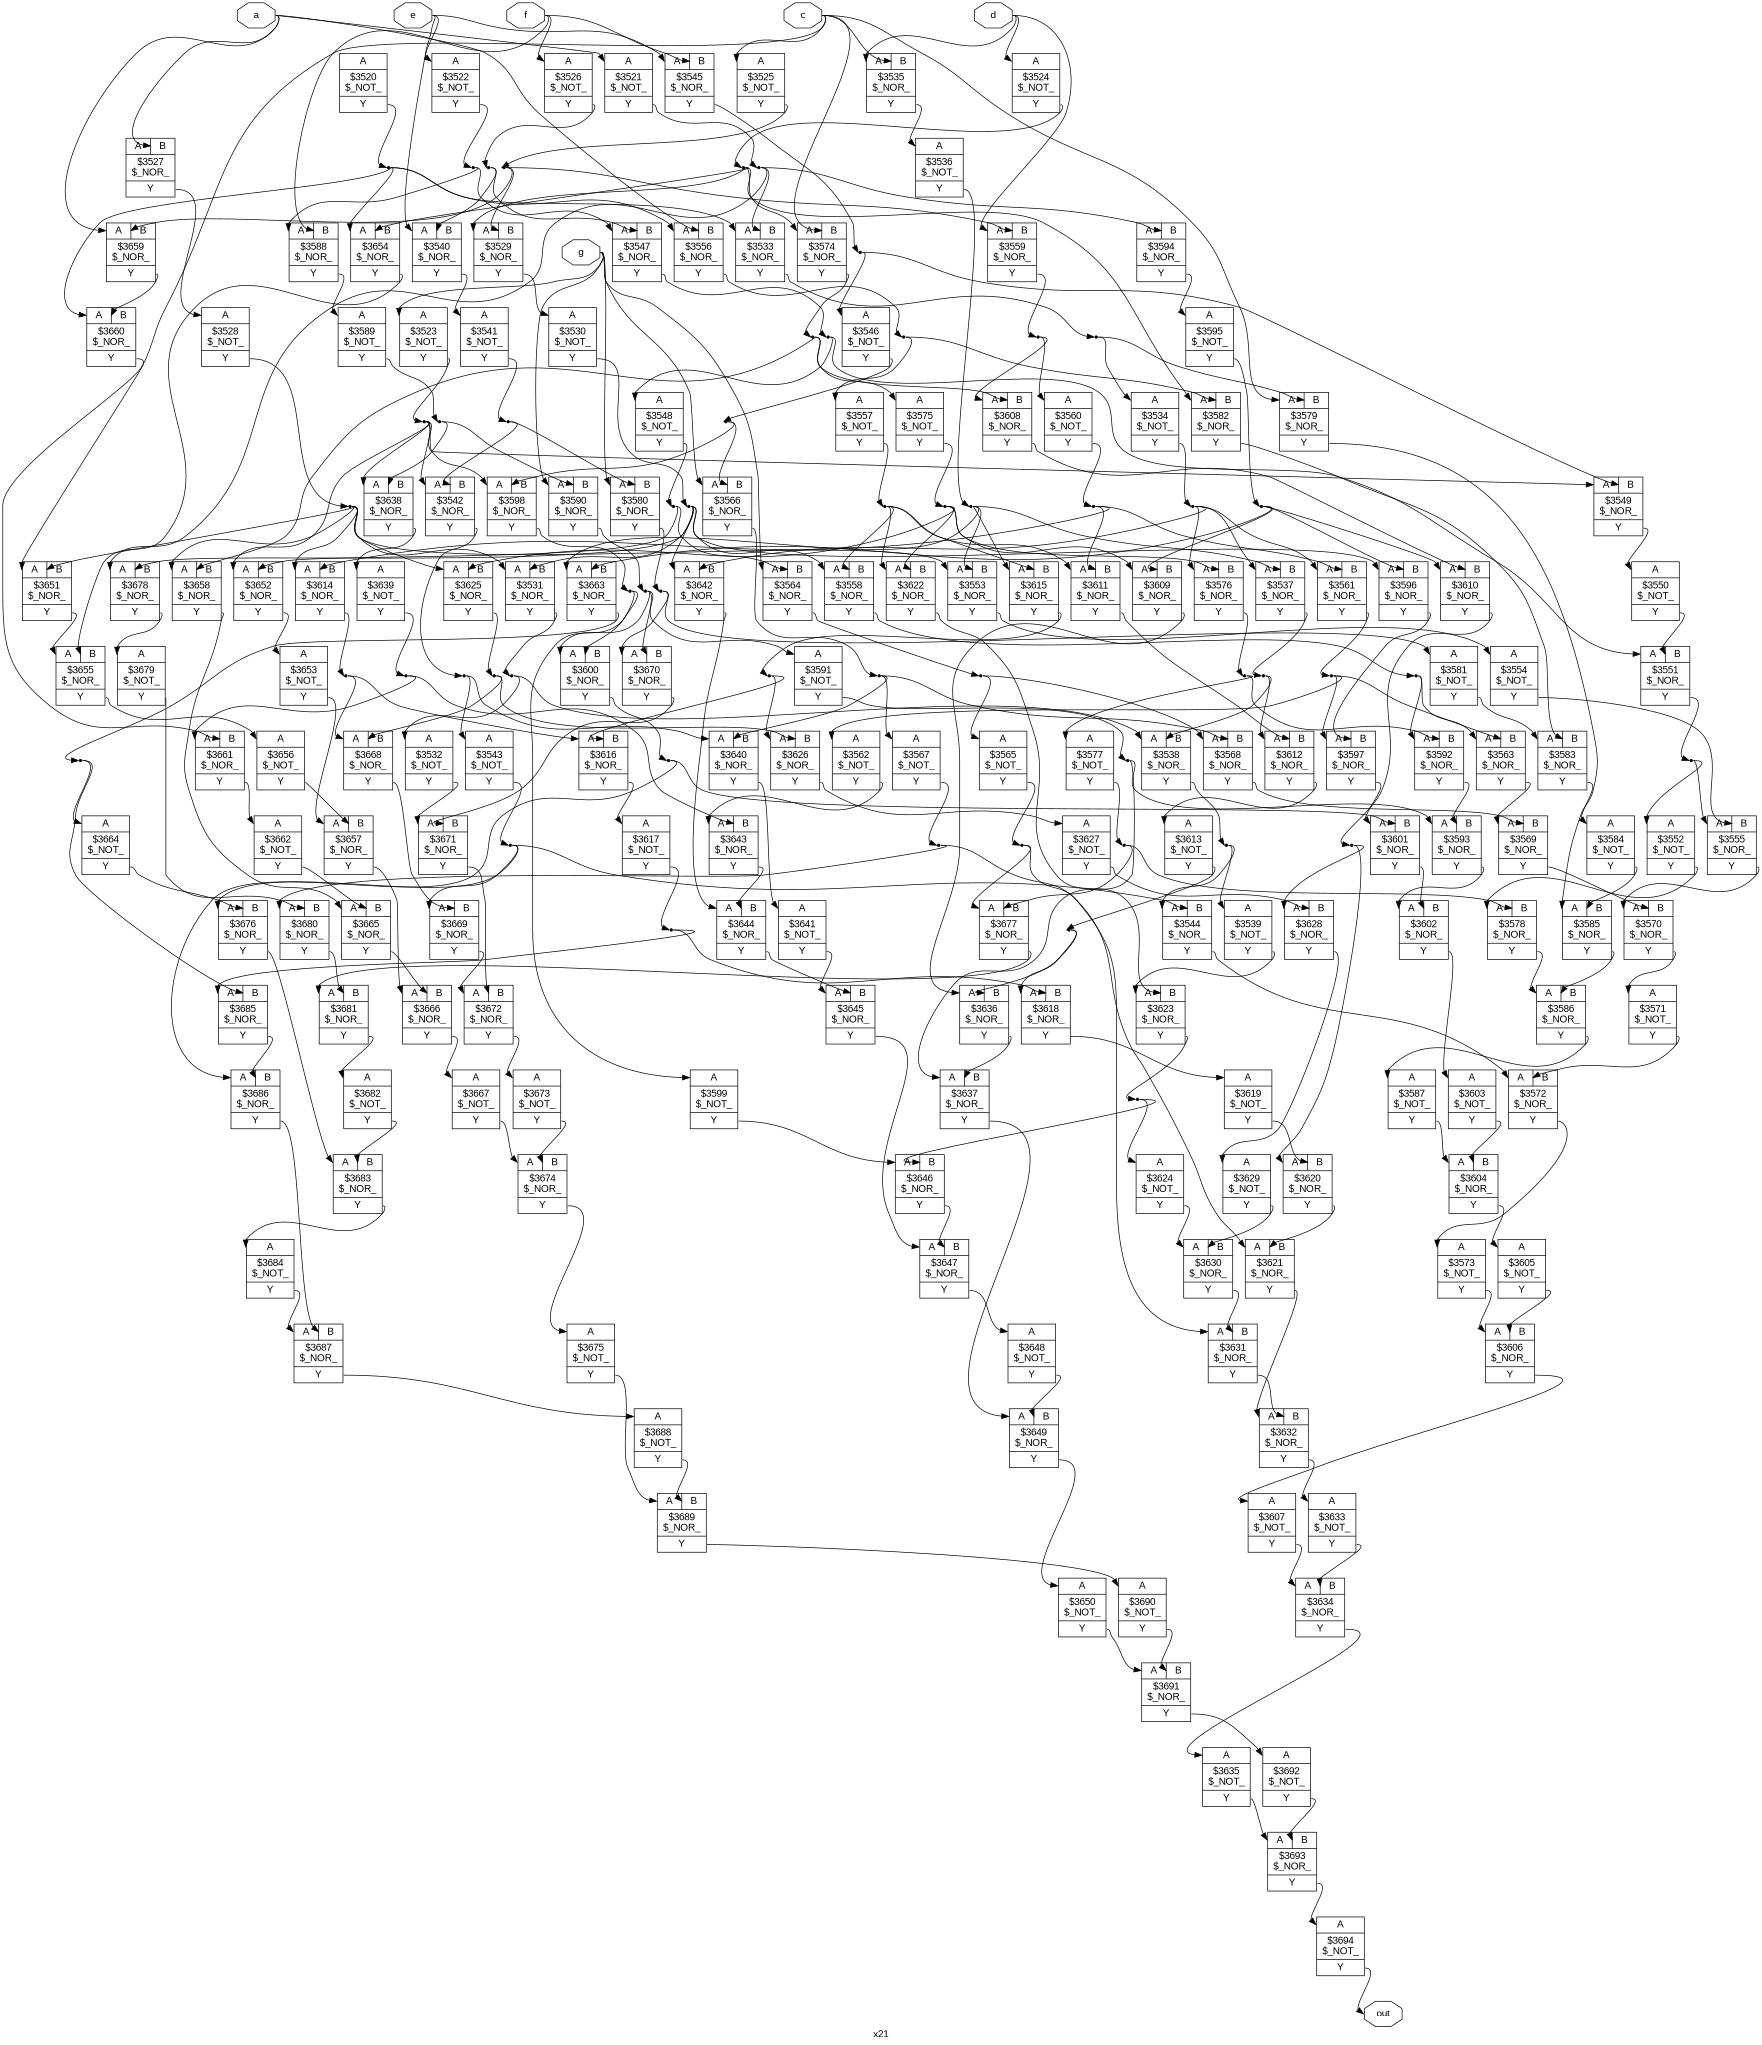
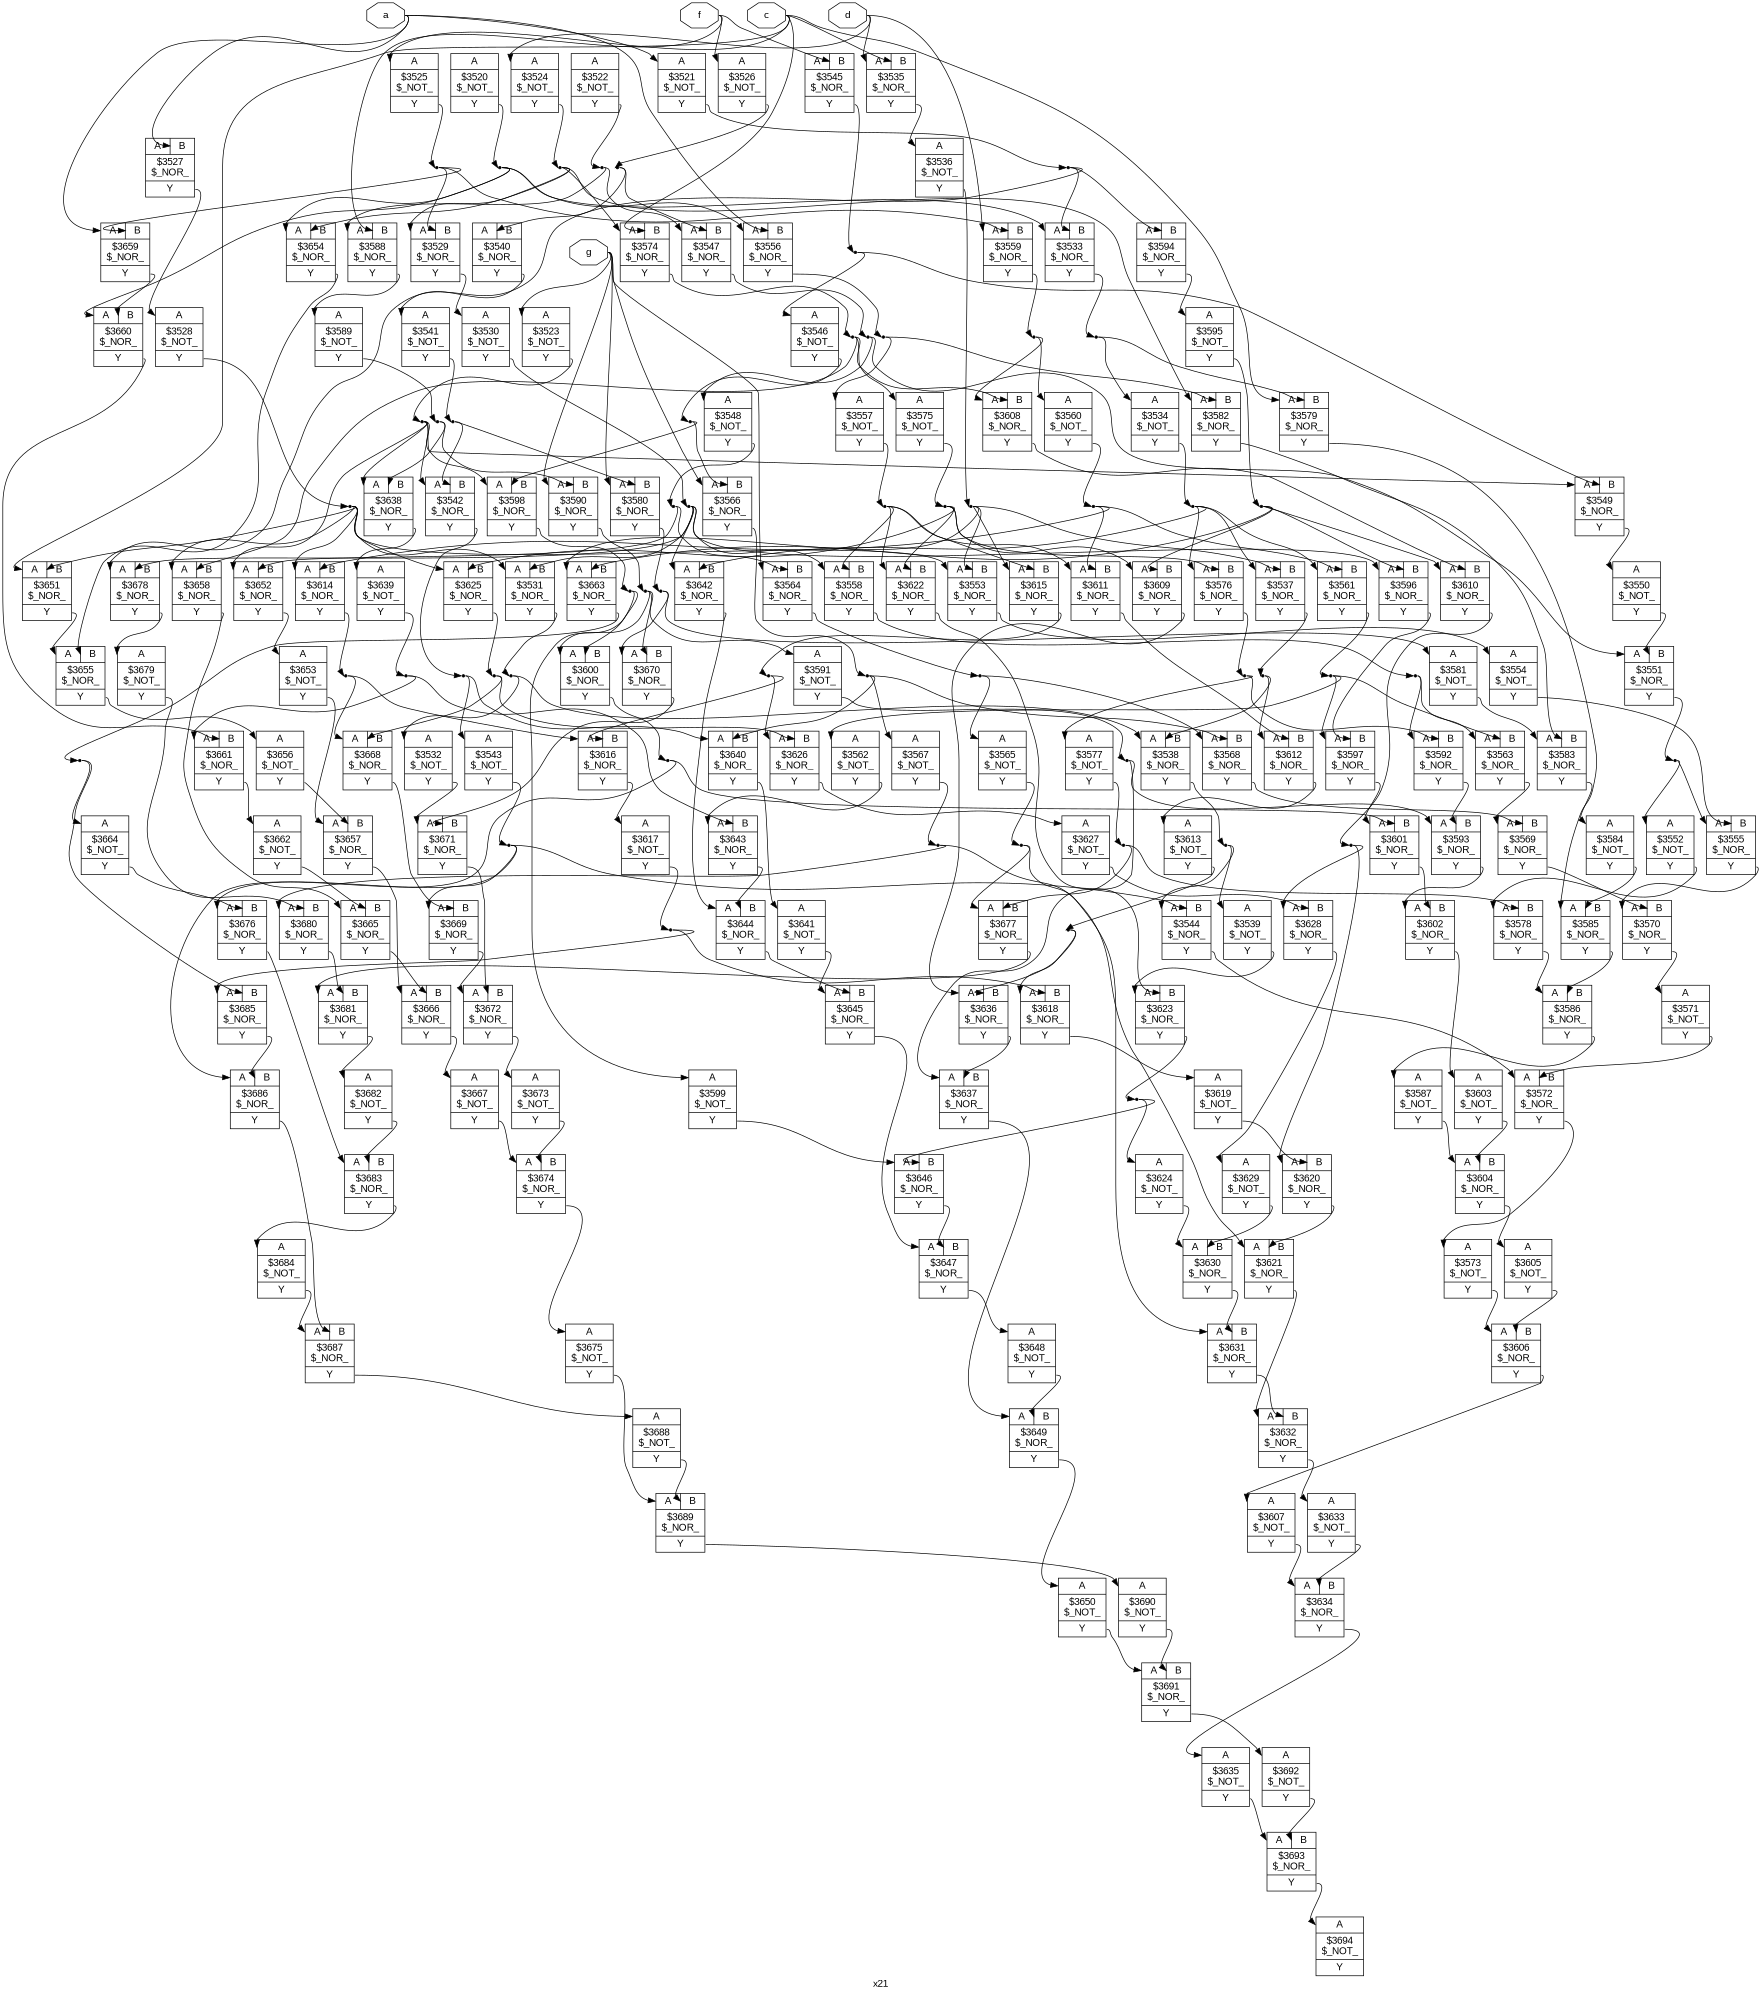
(413, 15) -> none
(1383, 2014) -> none
